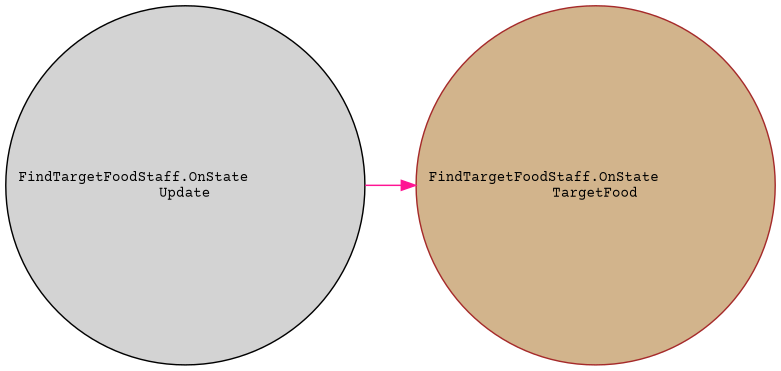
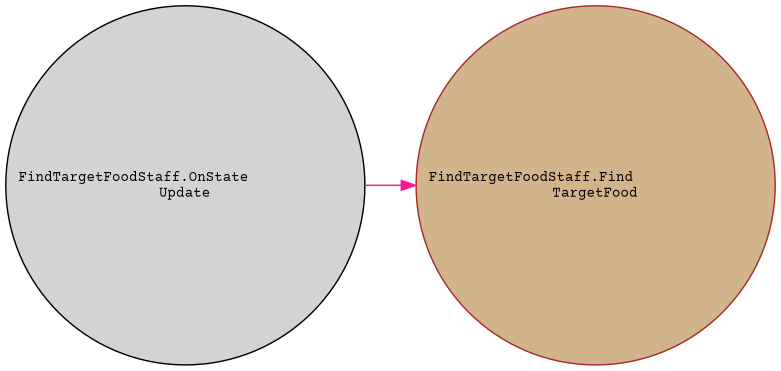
(596, 185) -> (596, 185)
